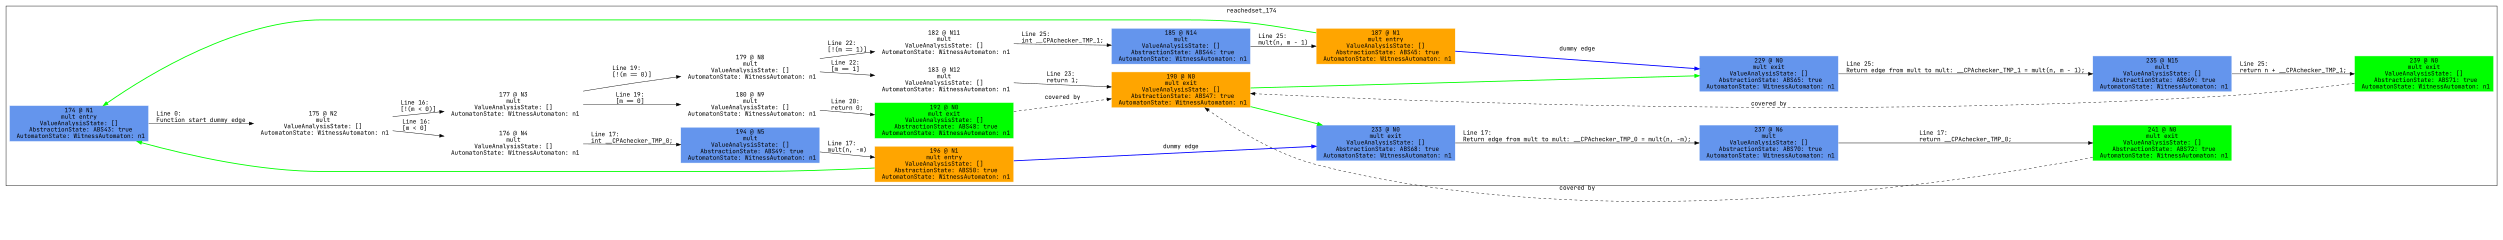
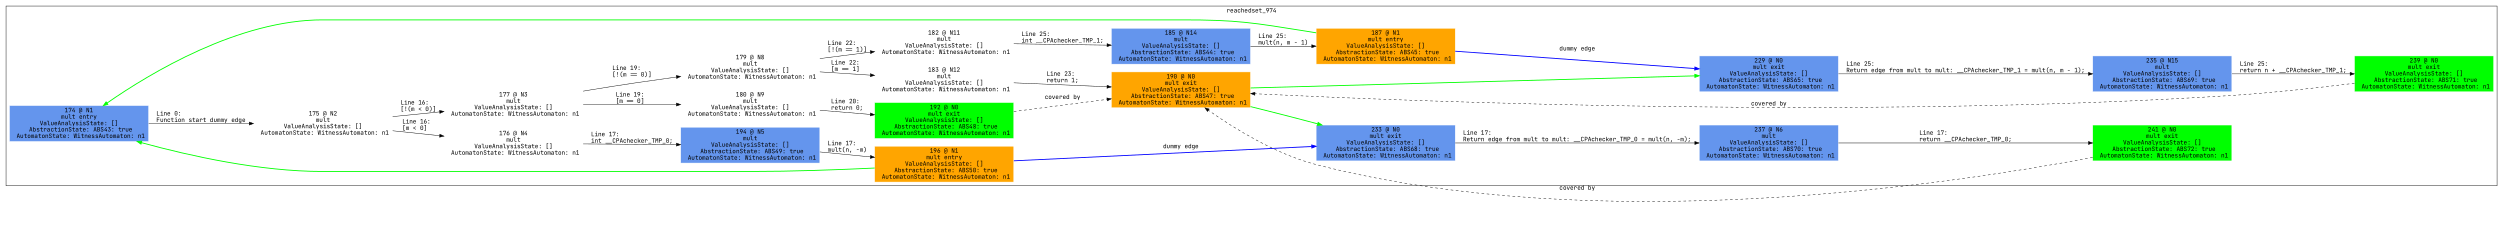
(1252, 11) -> (1252, 11)
